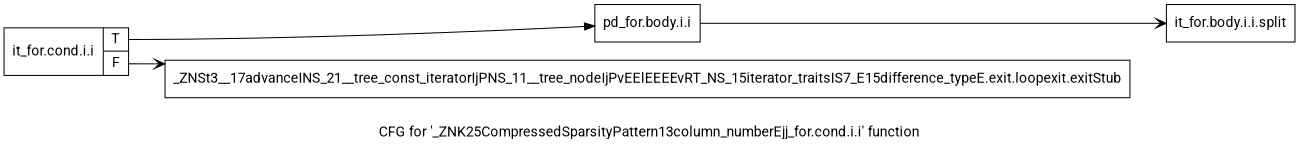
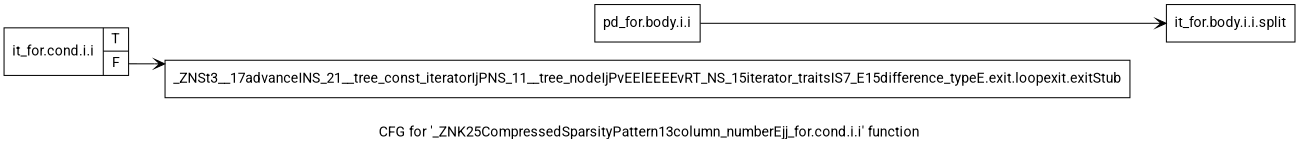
(357, 36) -> none
